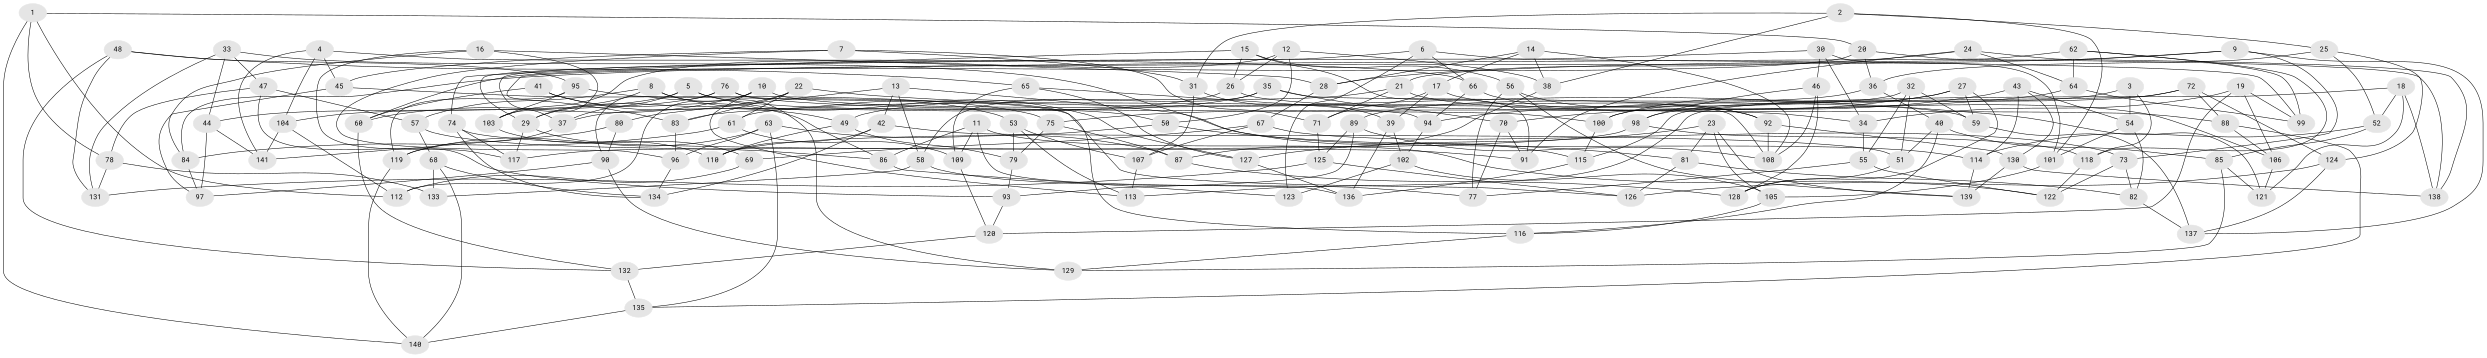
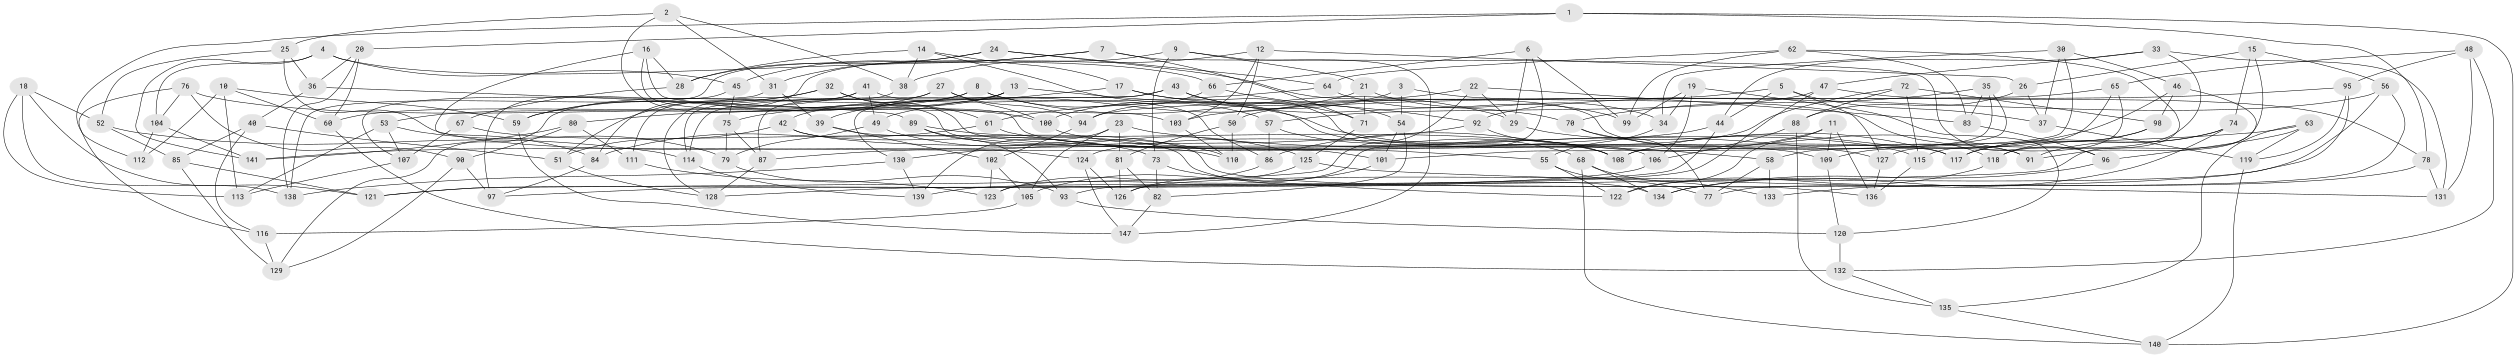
none -> (632, 160)
(749, 160) -> none
(2191, 234) -> (1125, 234)
